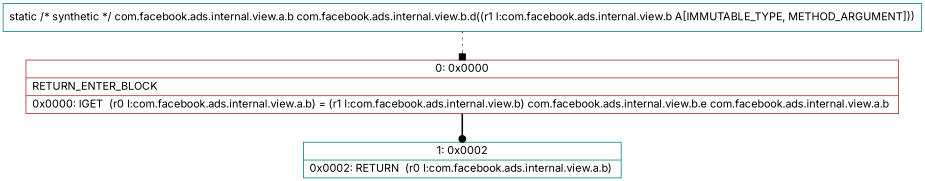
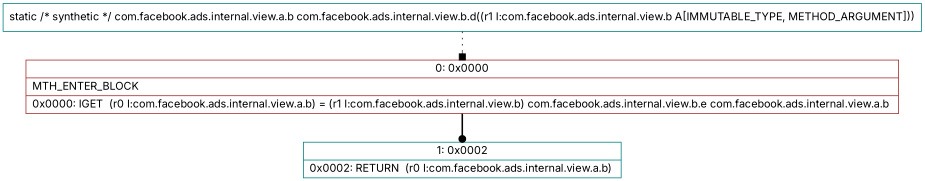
(95, 86) -> (86, 86)
